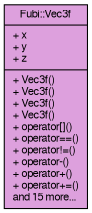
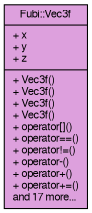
(45, 197) -> (45, 197)
